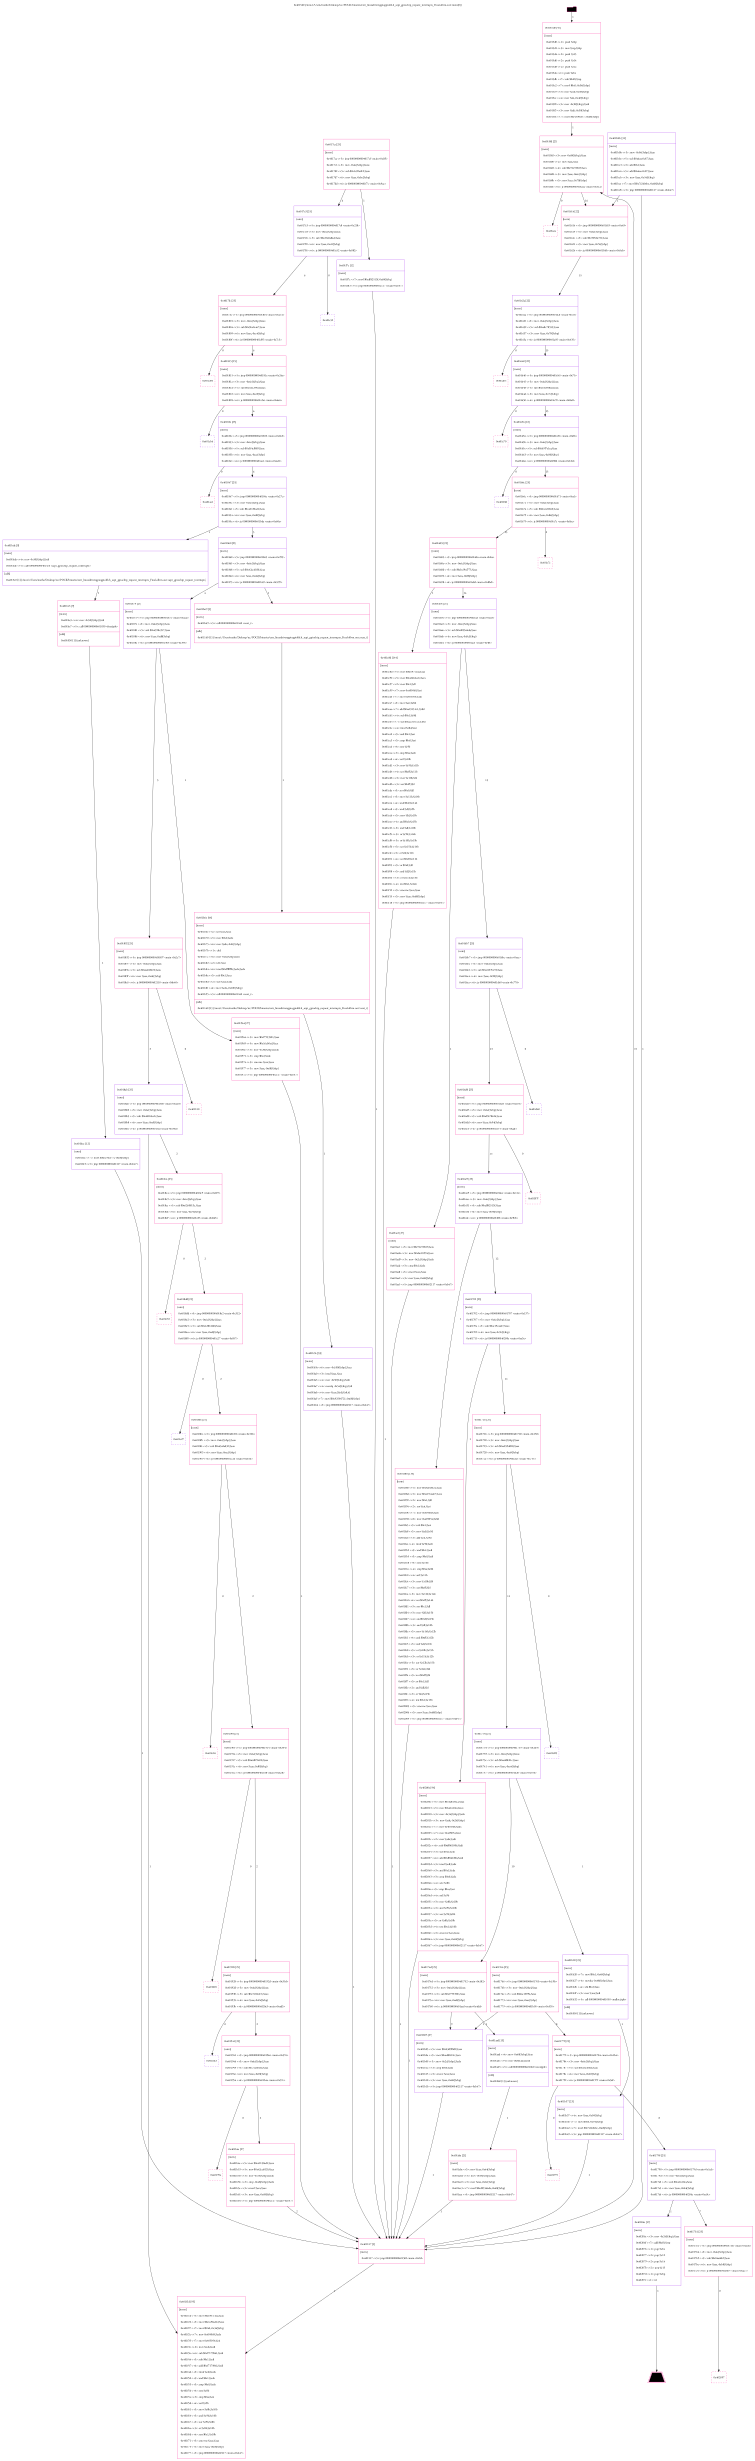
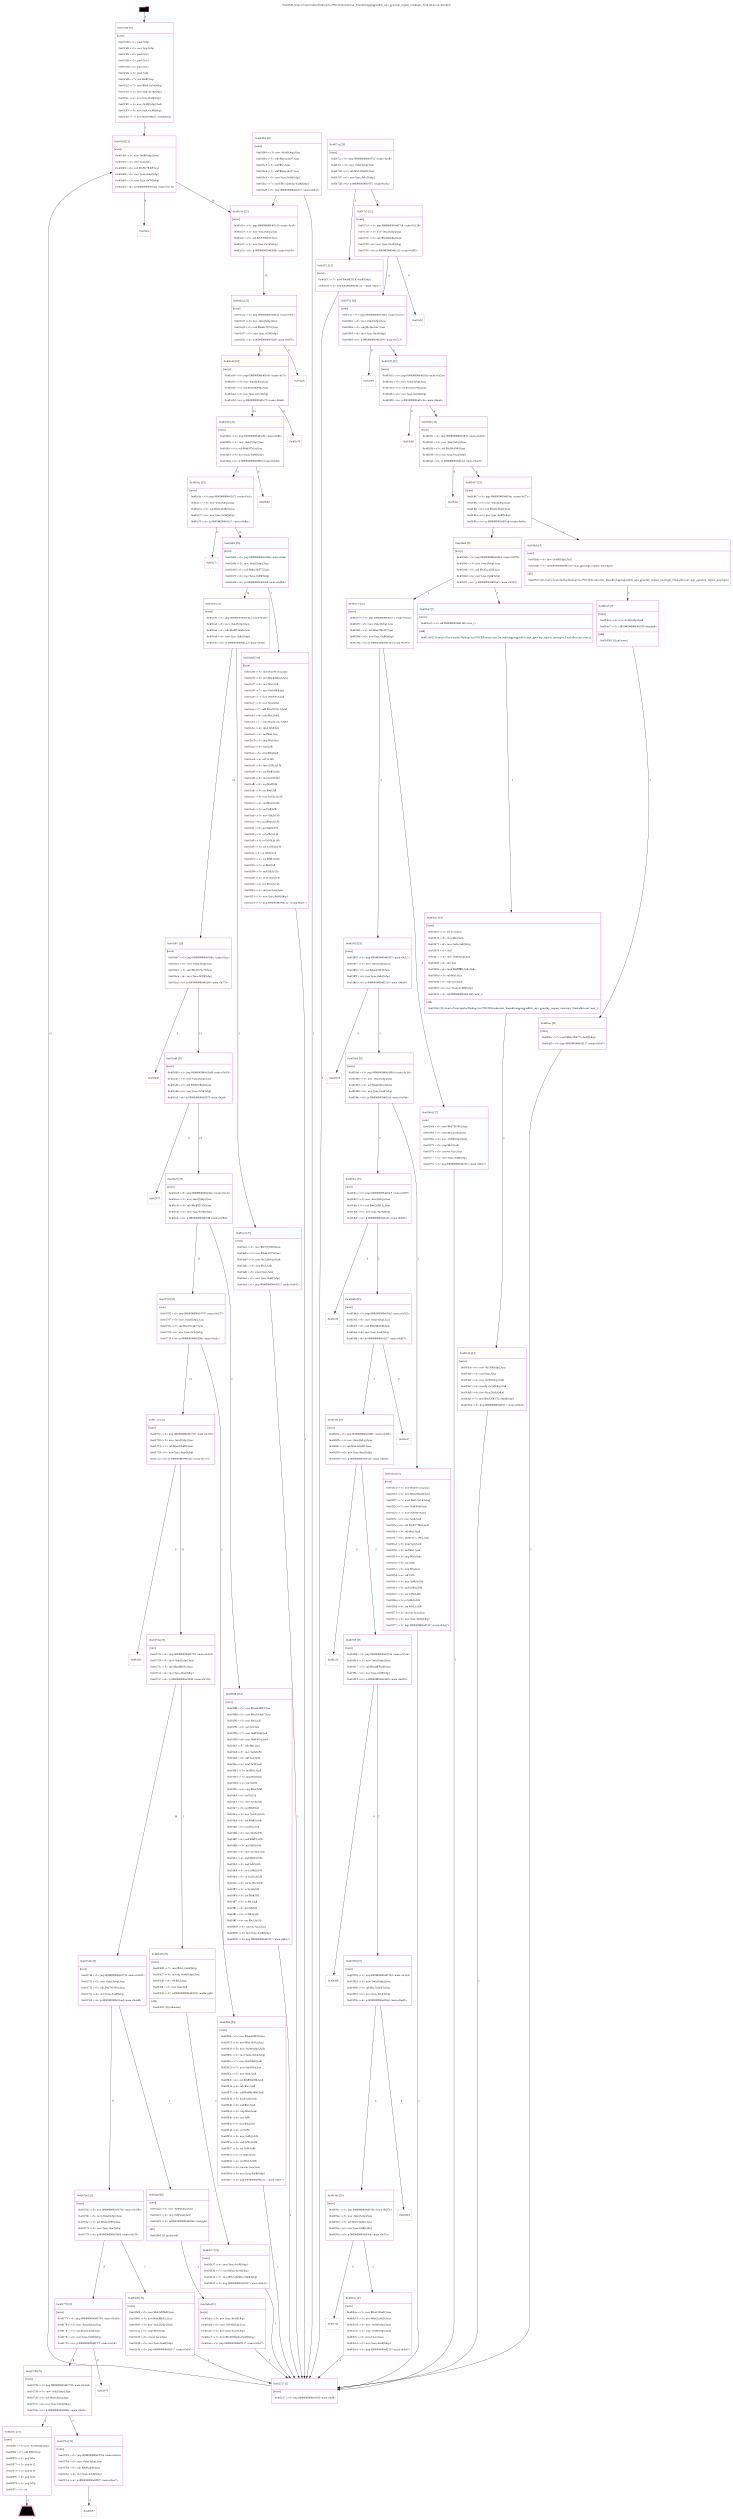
(451, 2020) -> (111, 2097)
(310, 2308) -> (418, 2035)
